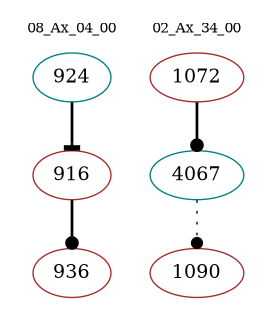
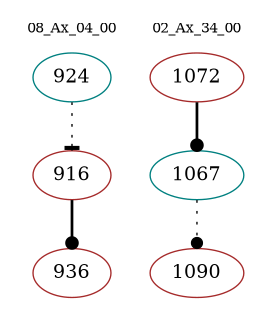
(72, 123) -> (72, 123)
(197, 175) -> (197, 175)
